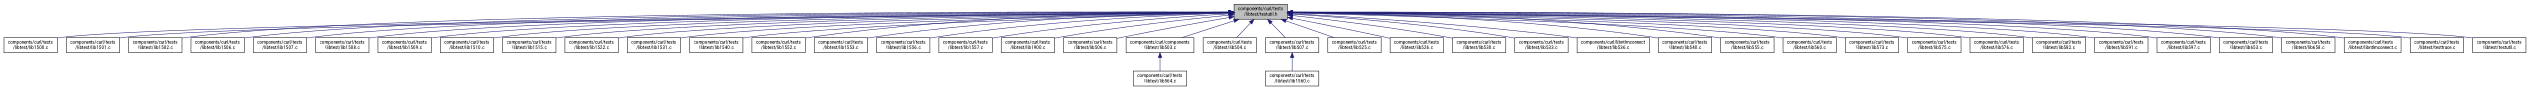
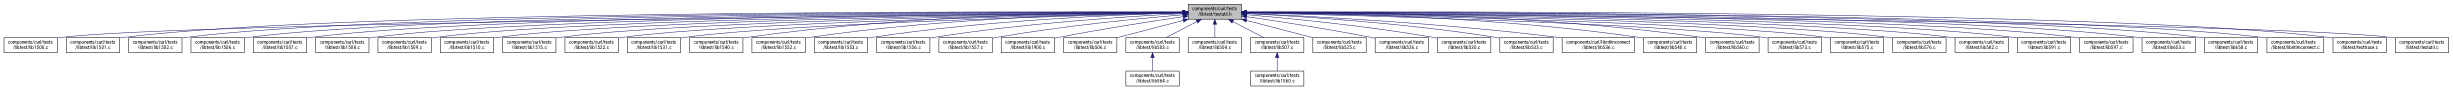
(1160, 45) -> (1153, 45)
(1747, 45) -> none
